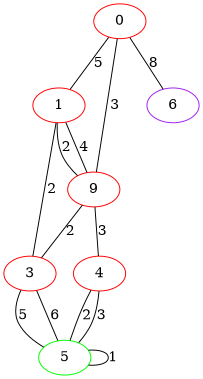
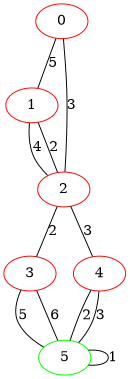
(173, 105) -> none
(94, 189) -> (64, 189)
(44, 190) -> none
